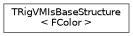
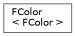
(66, 18) -> (38, 18)
